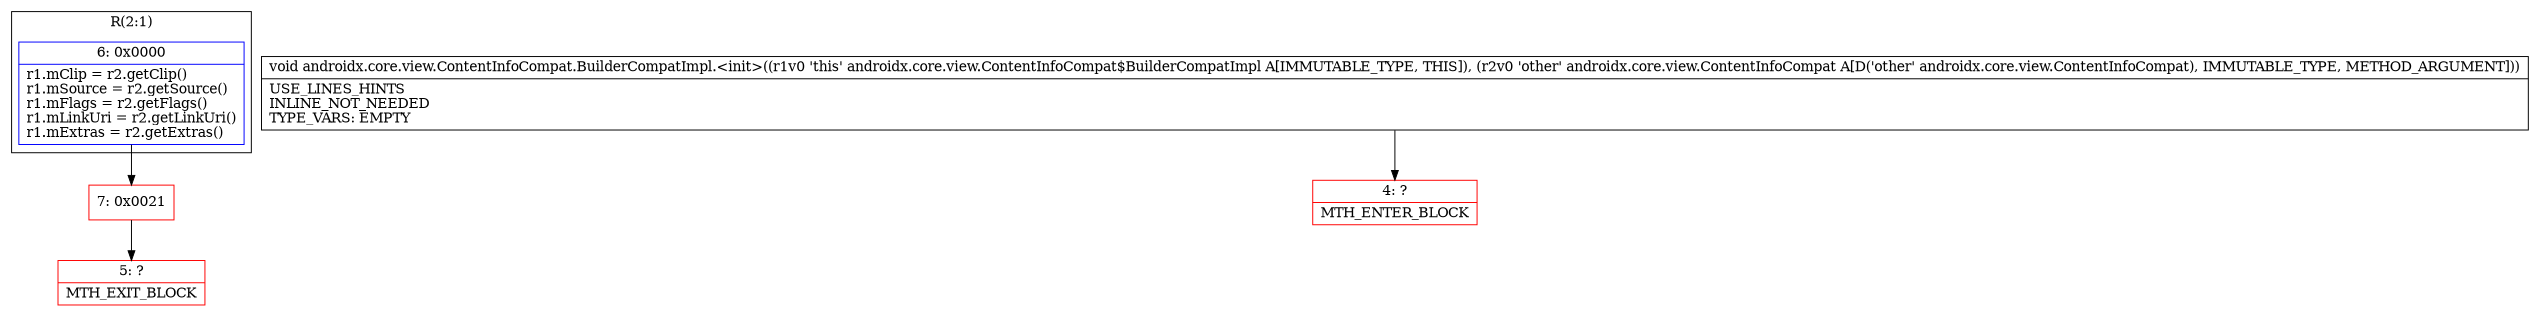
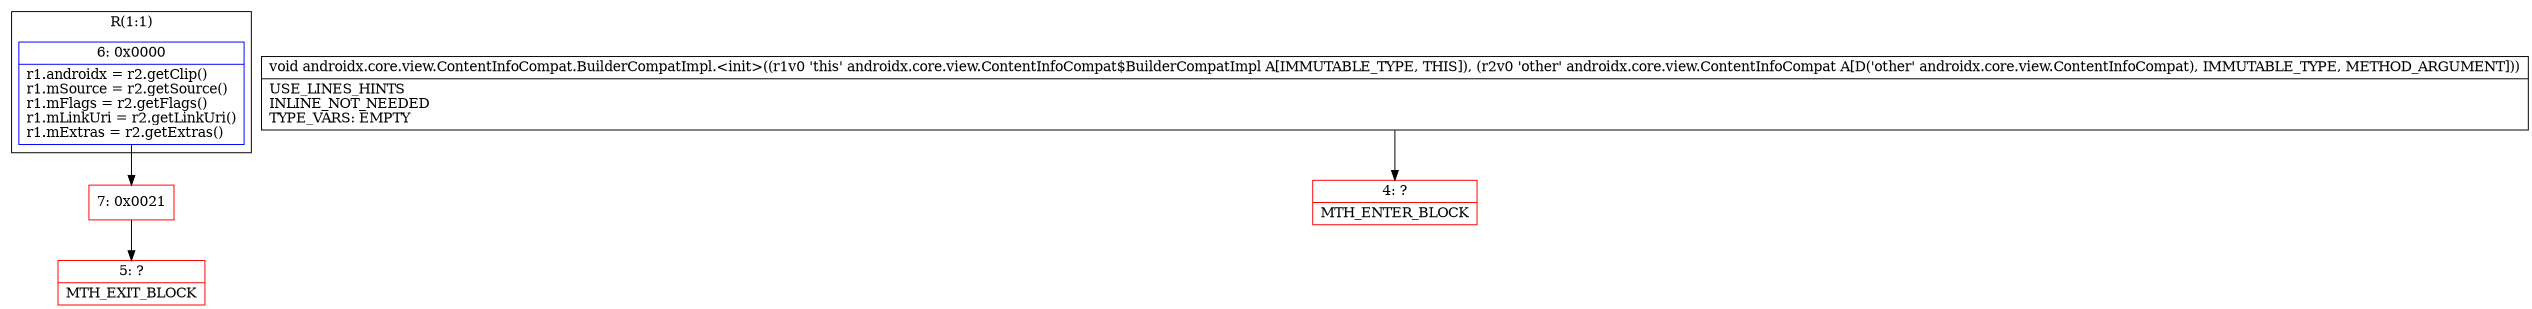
(131, 23) -> (131, 23)
(107, 75) -> (117, 75)
